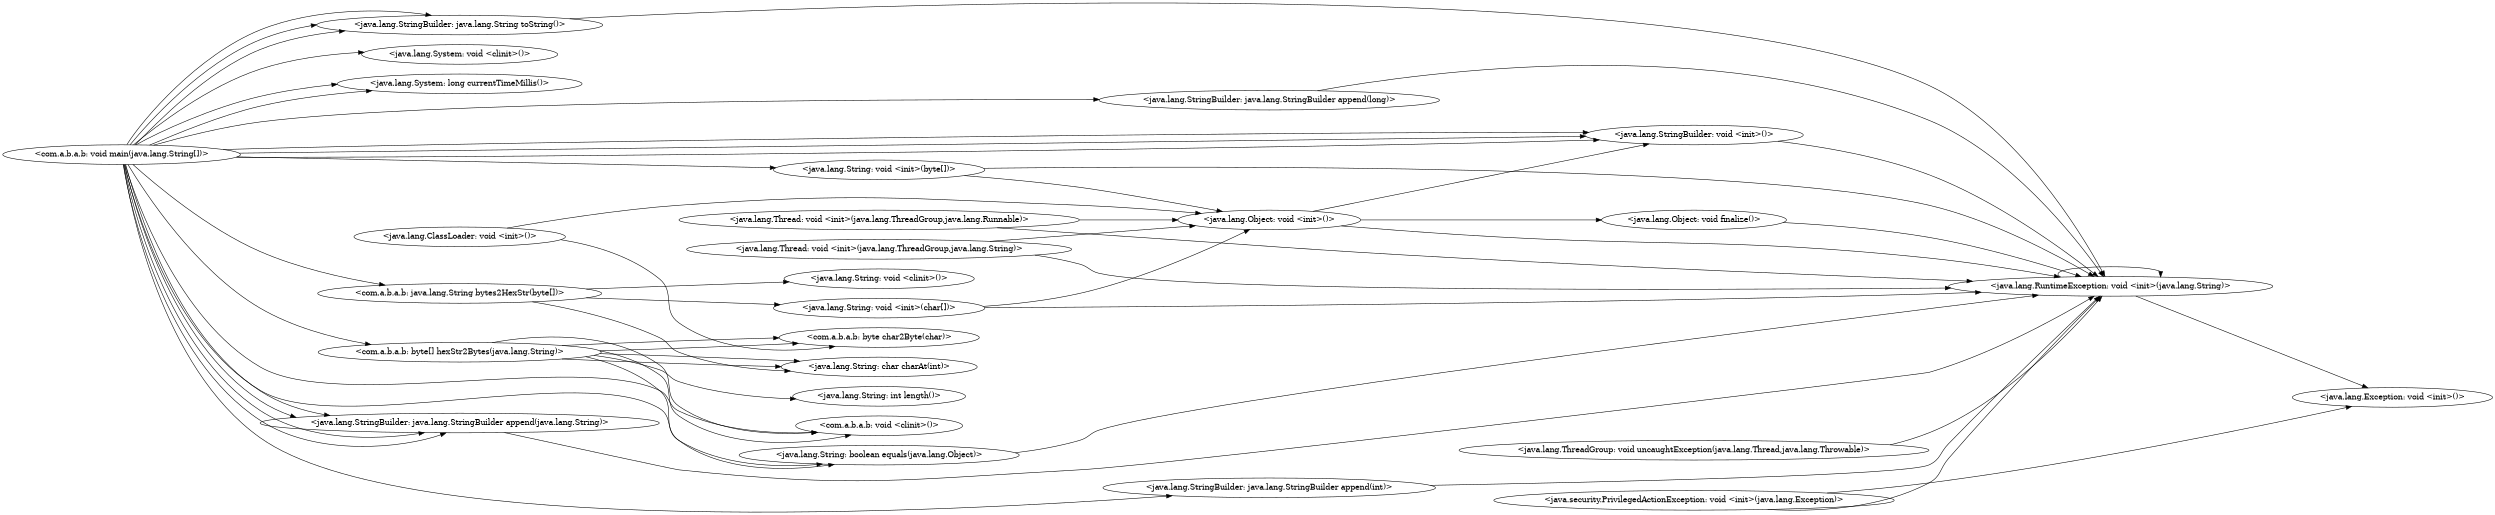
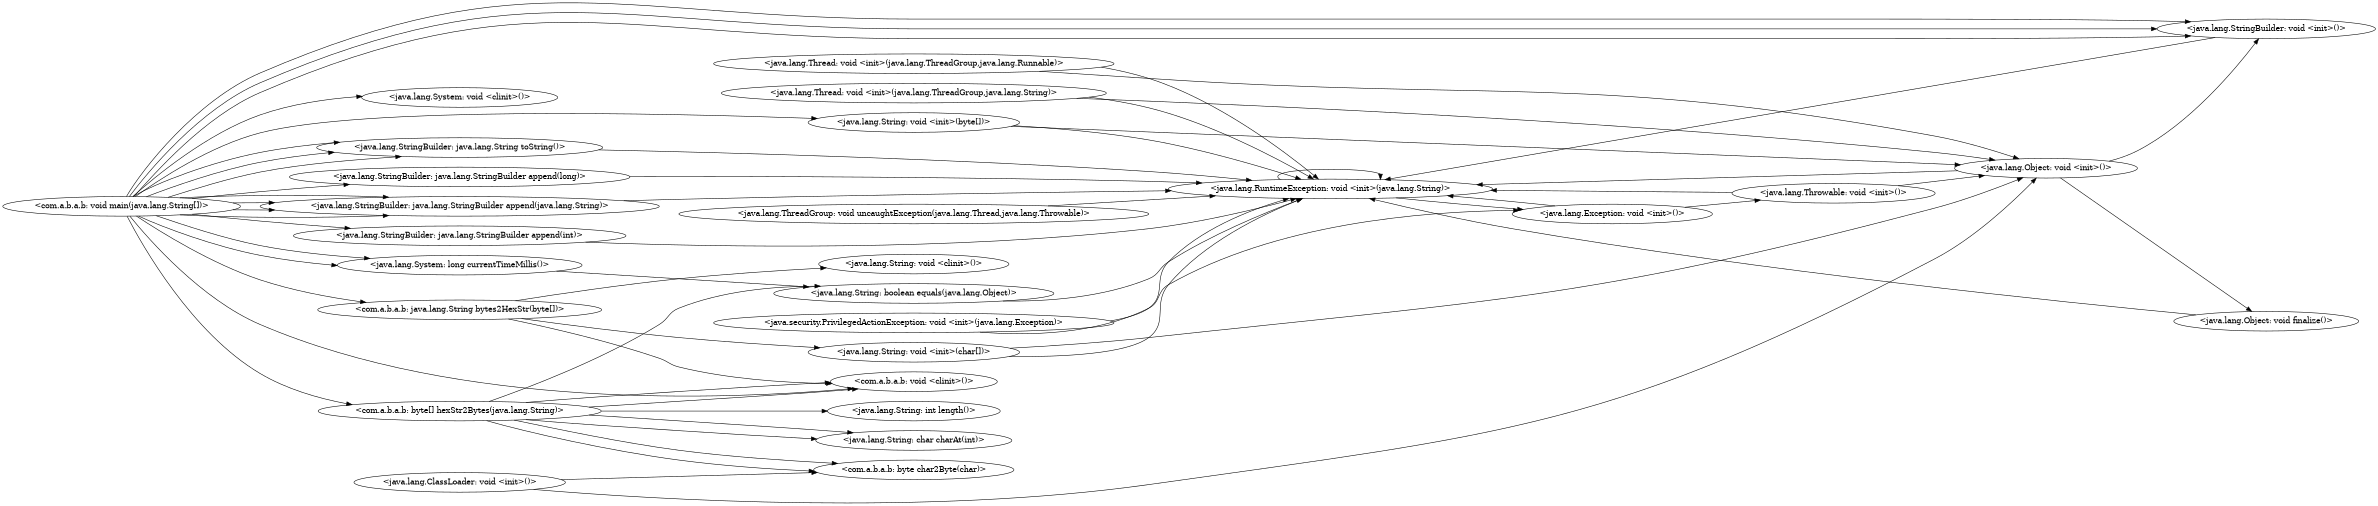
none -> (1834, 193)
none -> (1504, 201)
(660, 338) -> (666, 361)
(416, 403) -> (655, 277)
